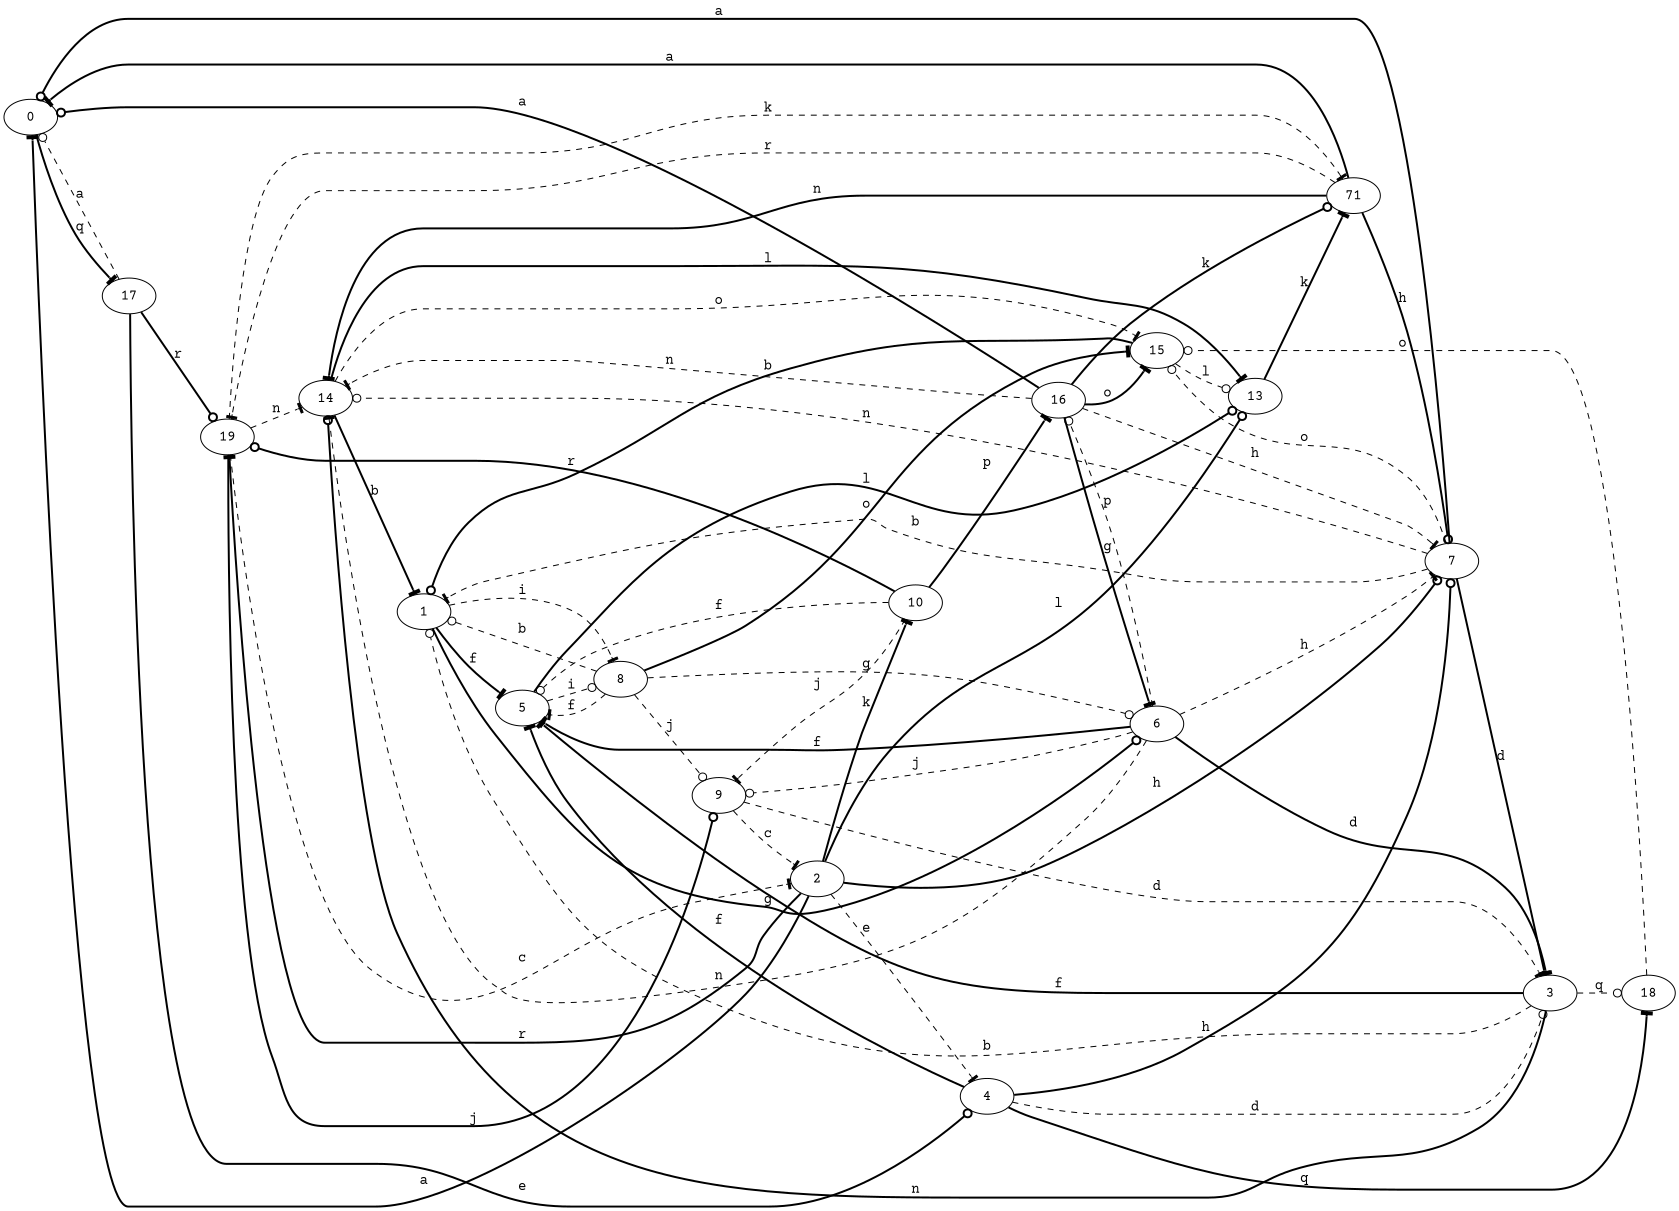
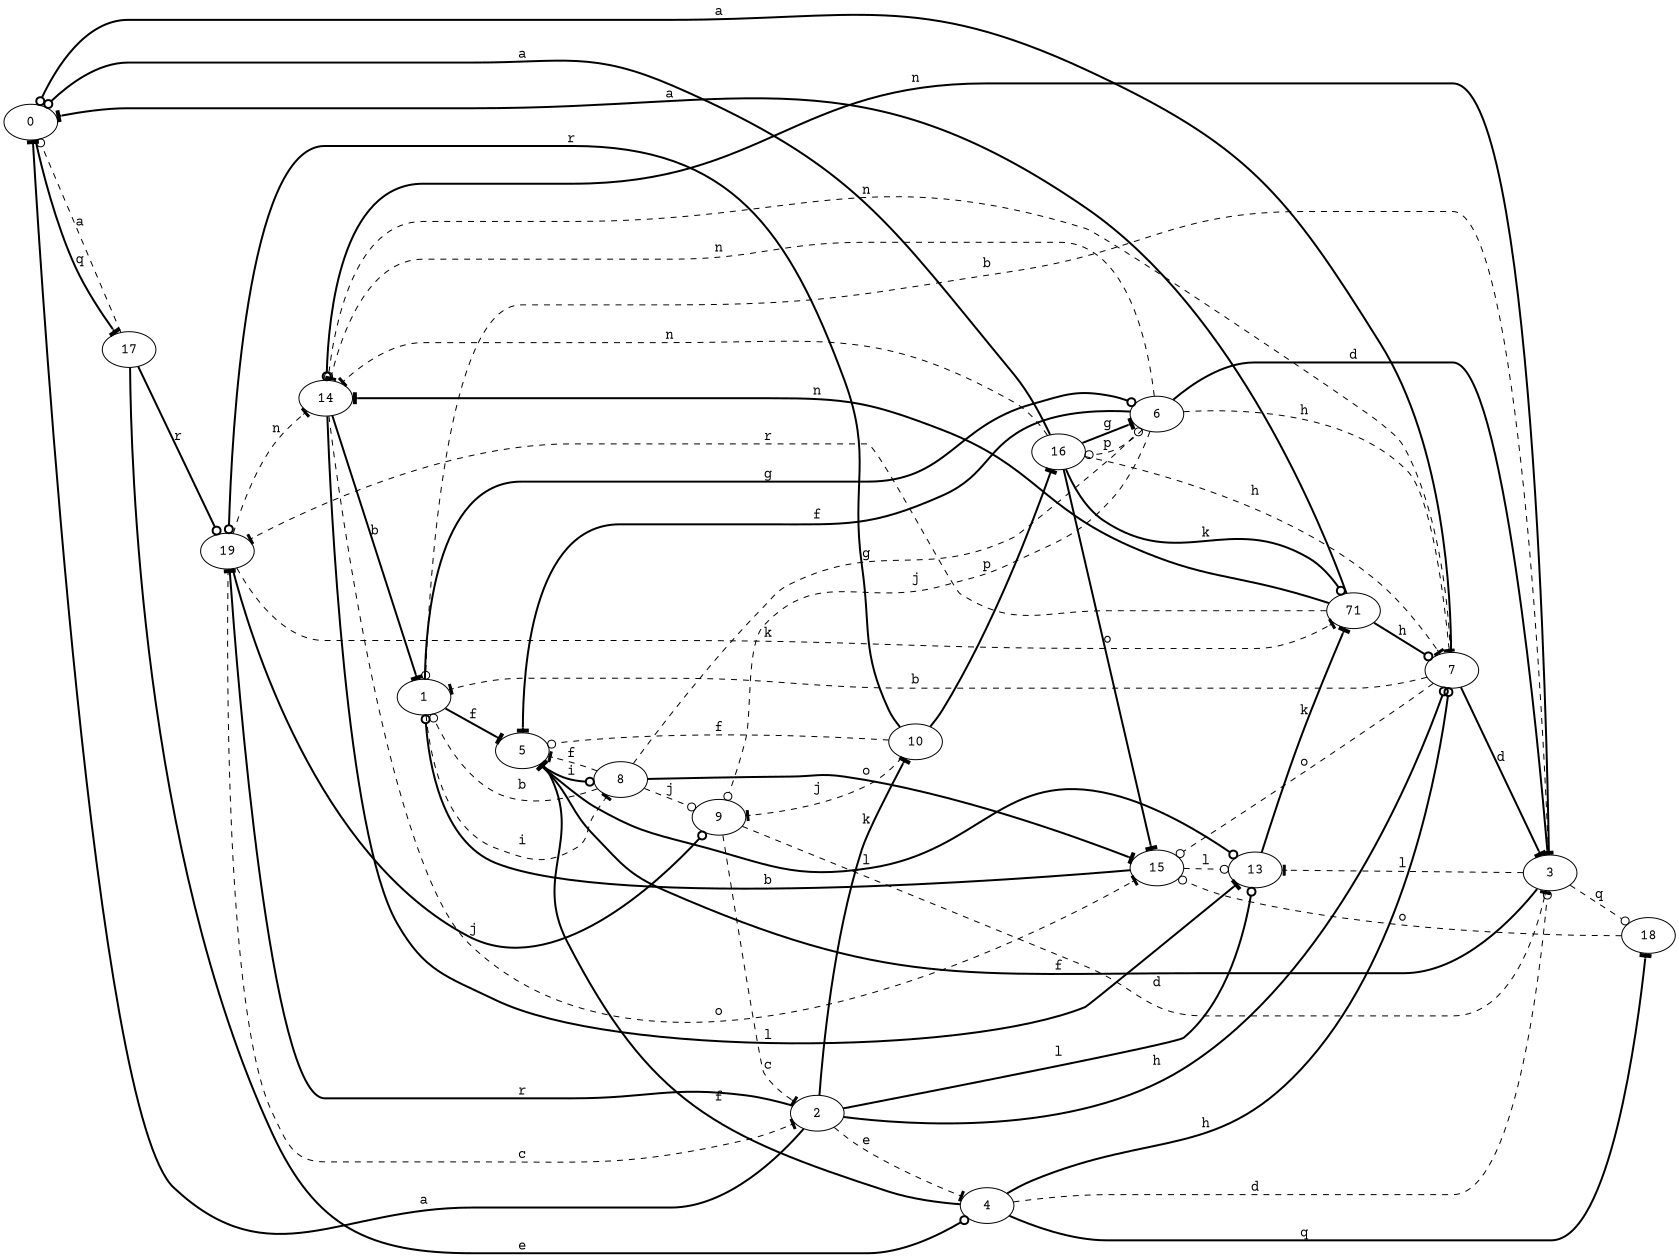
(567, 695) -> (566, 778)
none -> (1399, 871)
